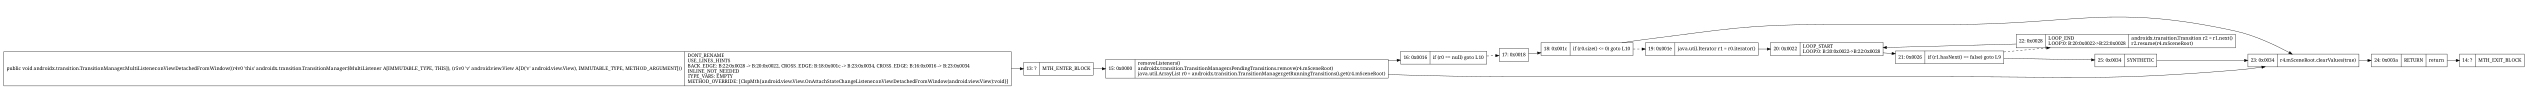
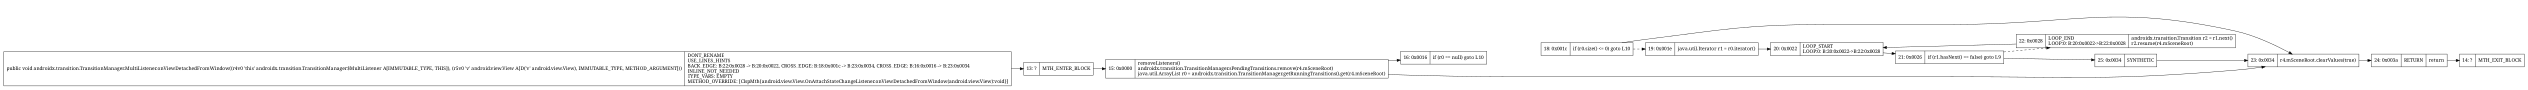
(1514, 55) -> none
